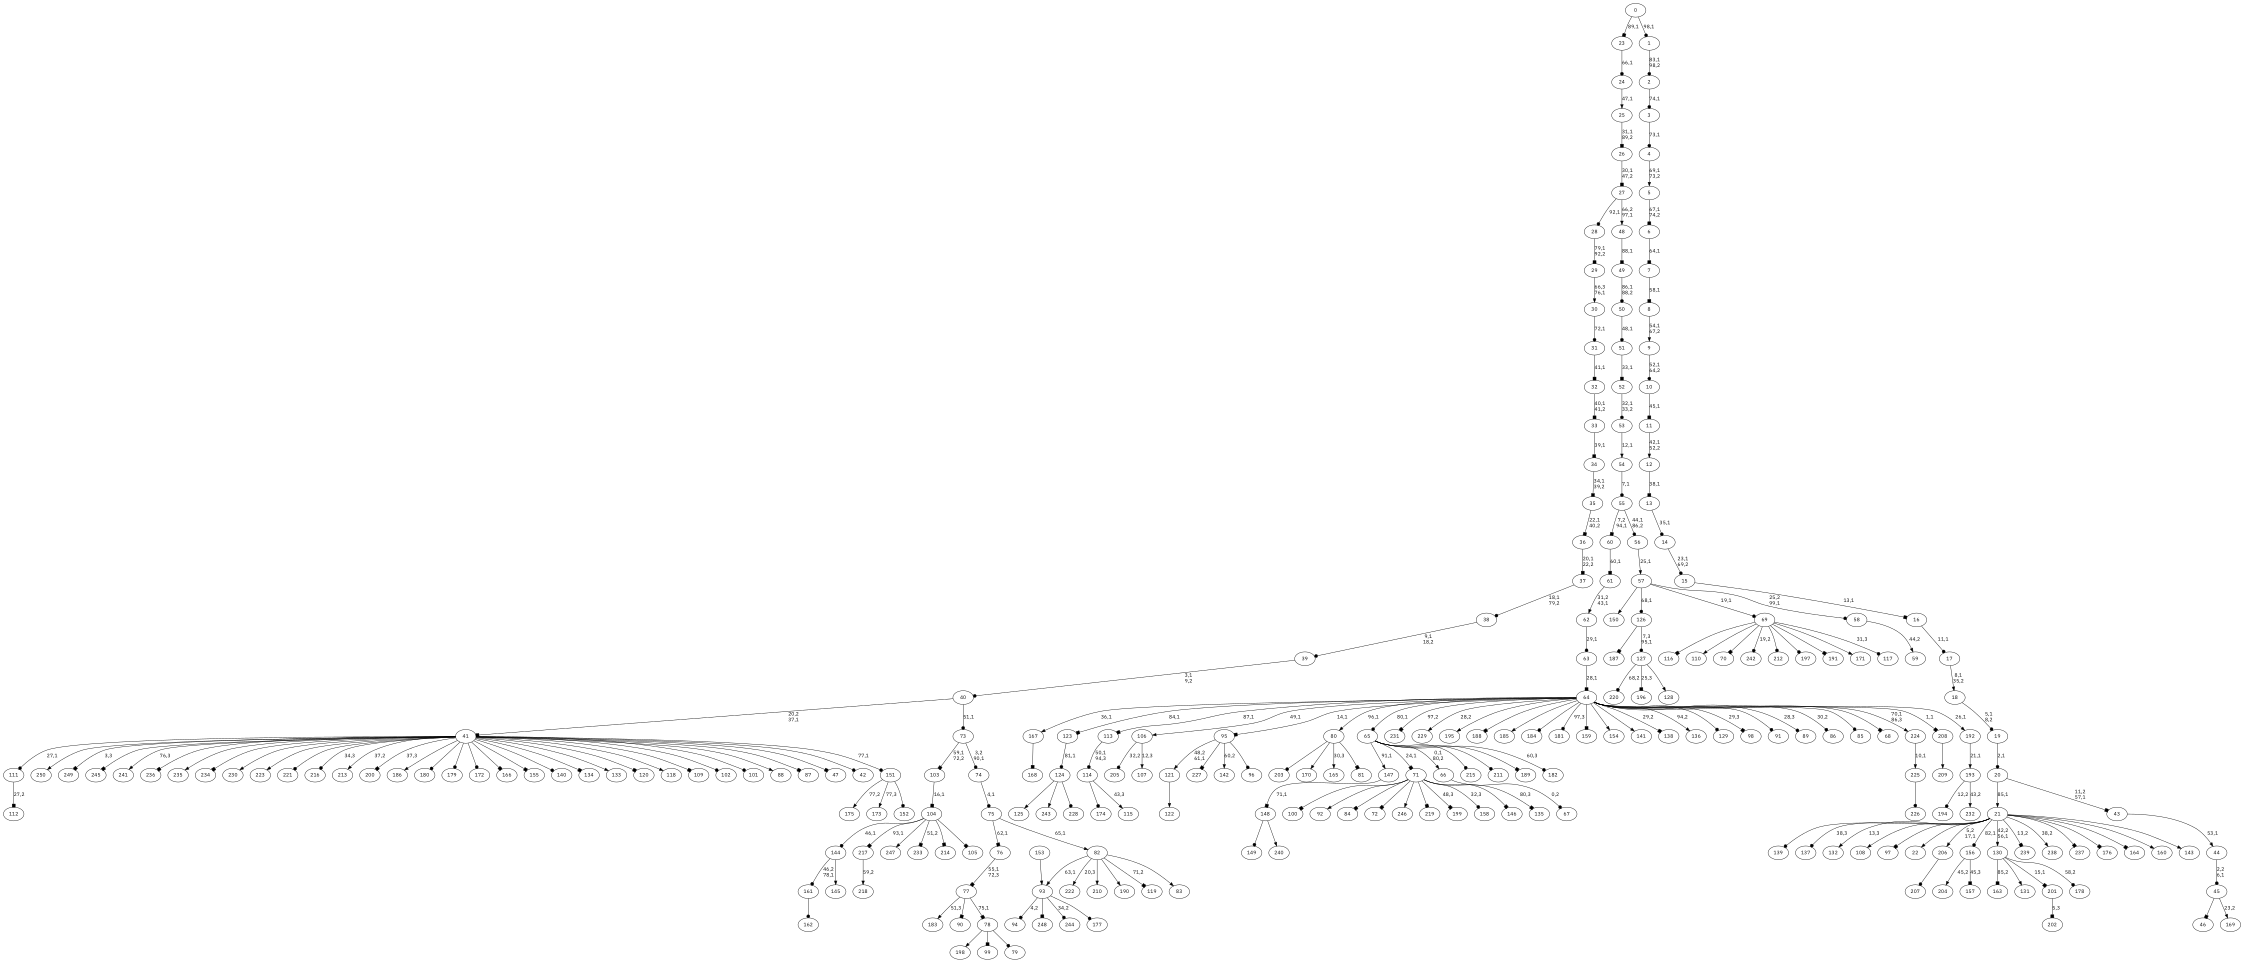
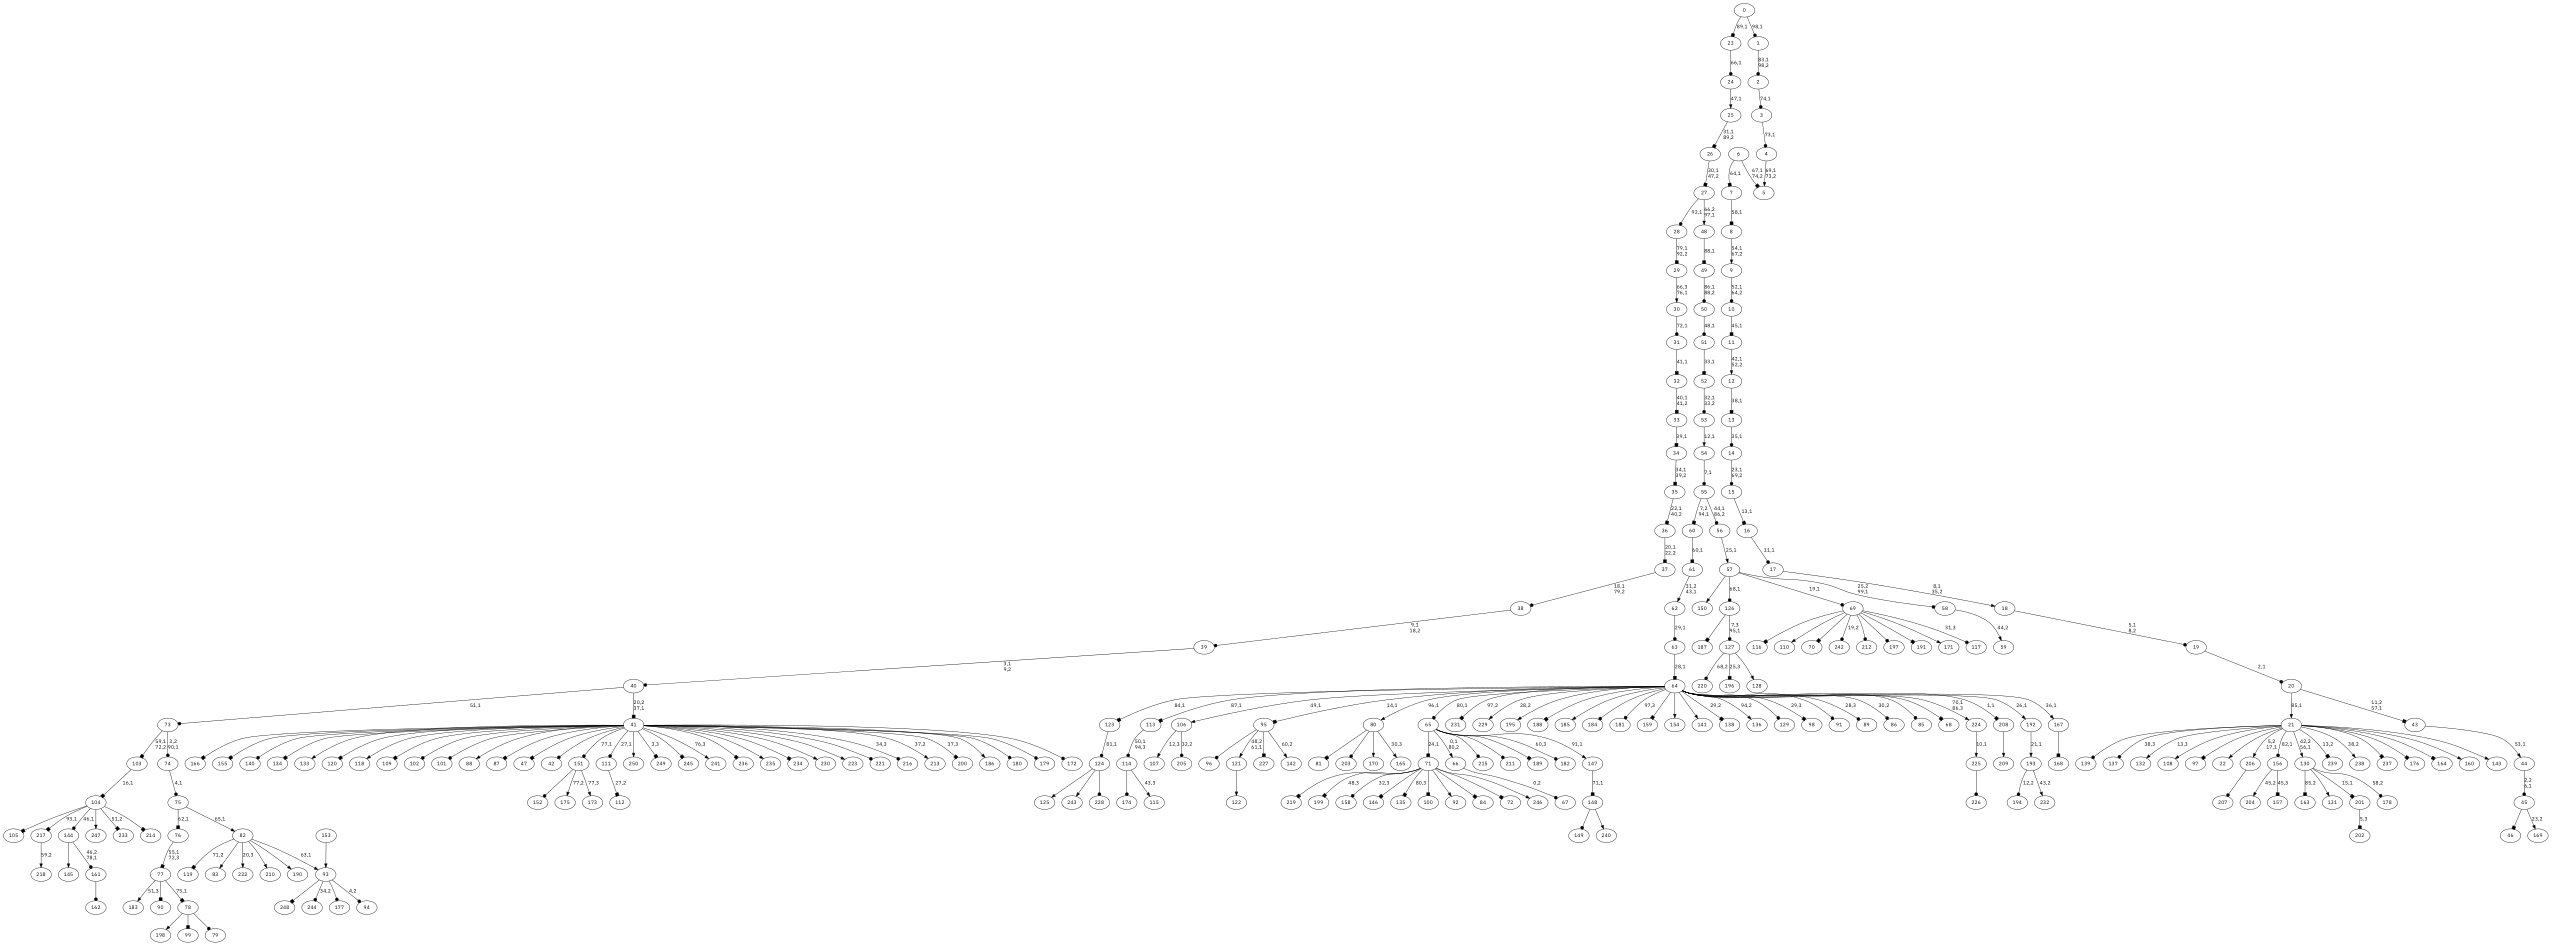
(1649, 210) -> (1748, 173)
